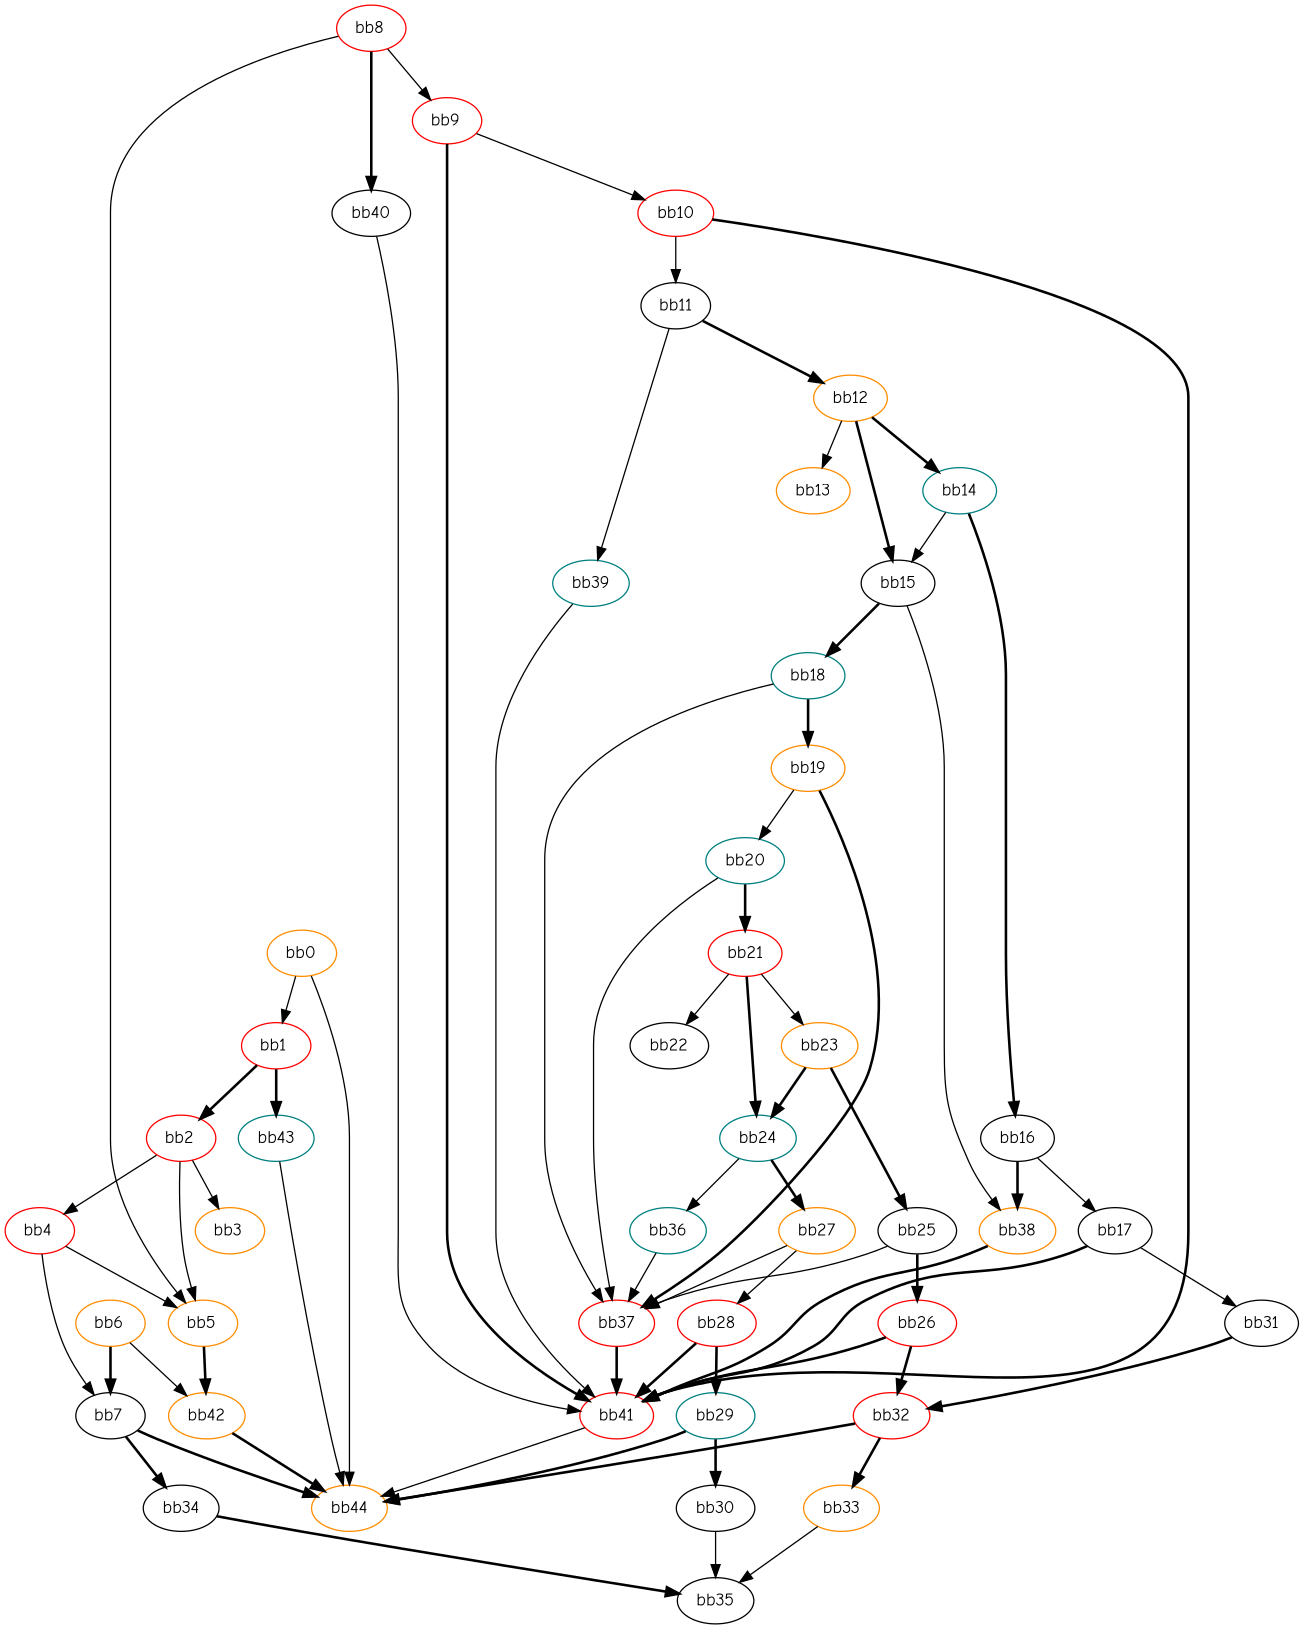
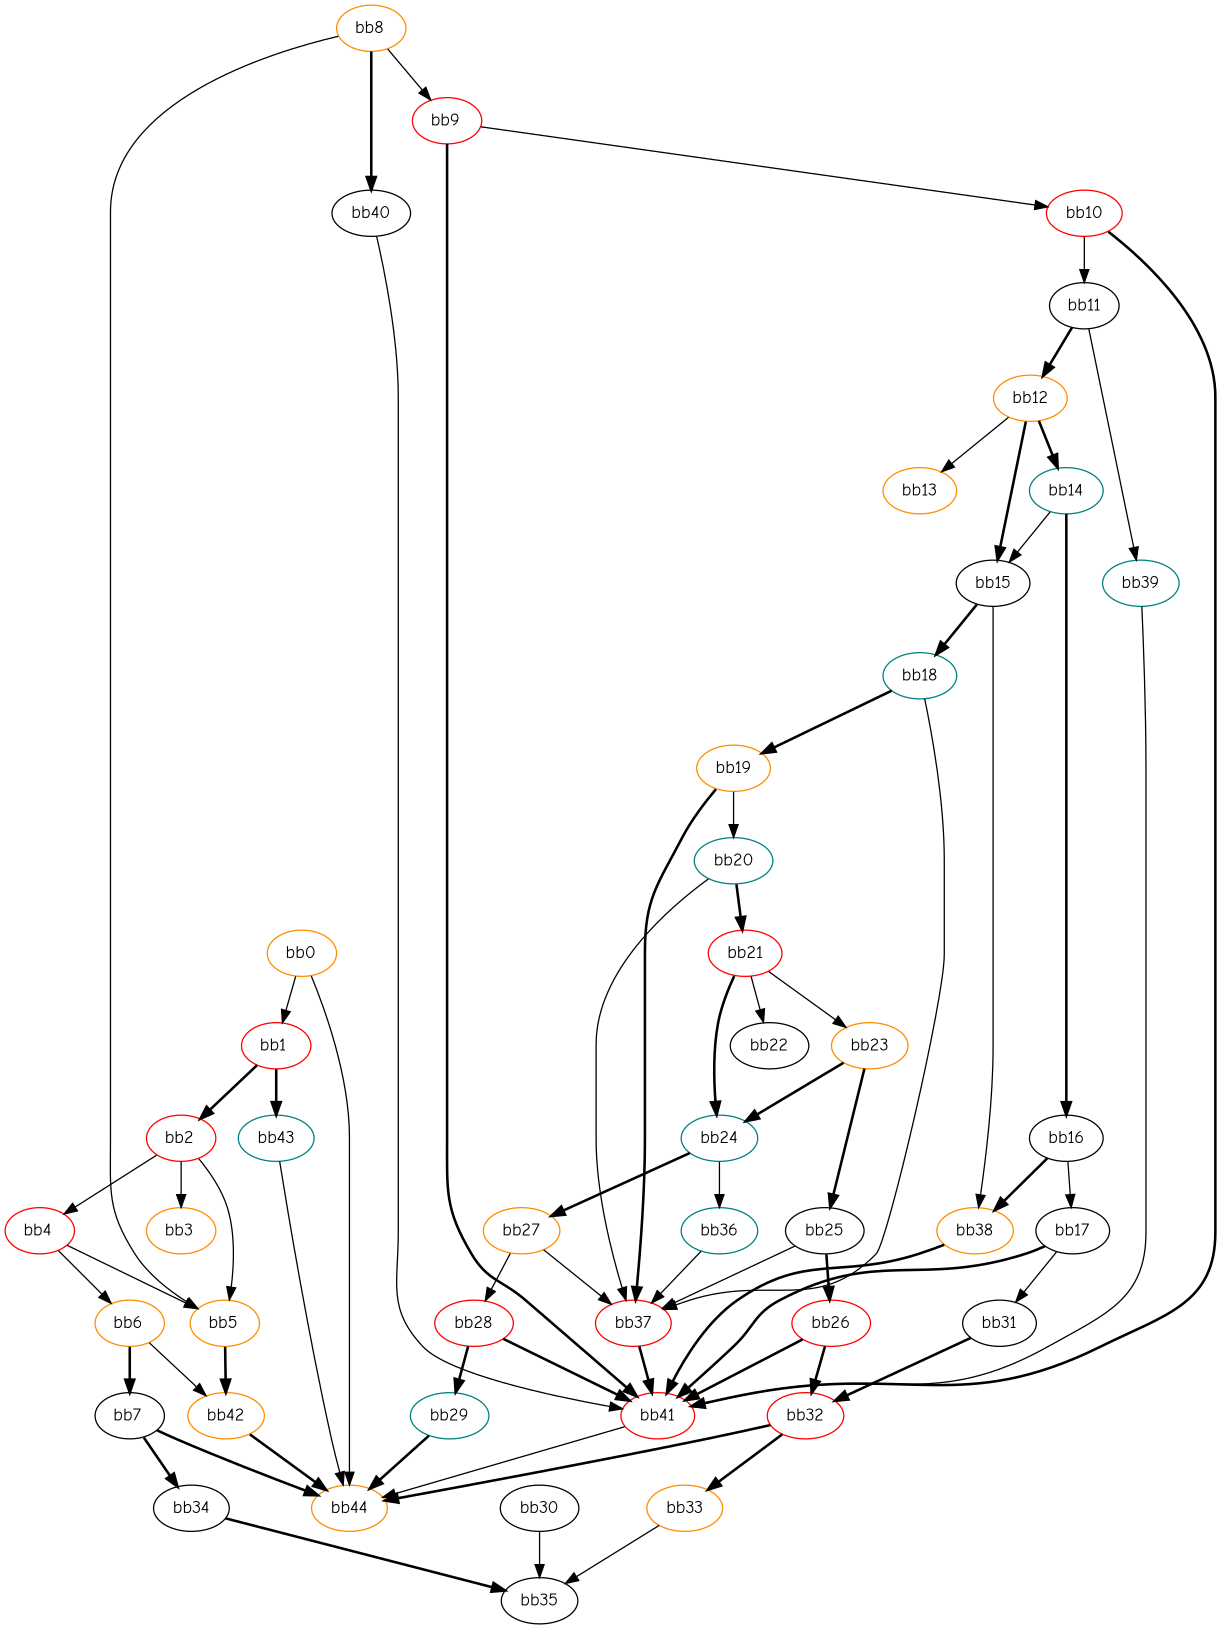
(371, 28) -> (371, 28)
(56, 1322) -> (80, 1272)
(716, 1456) -> none
